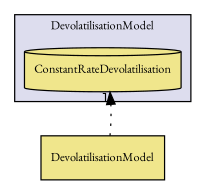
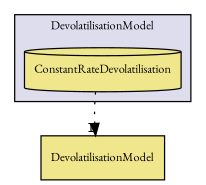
(111, 120) -> (95, 109)
